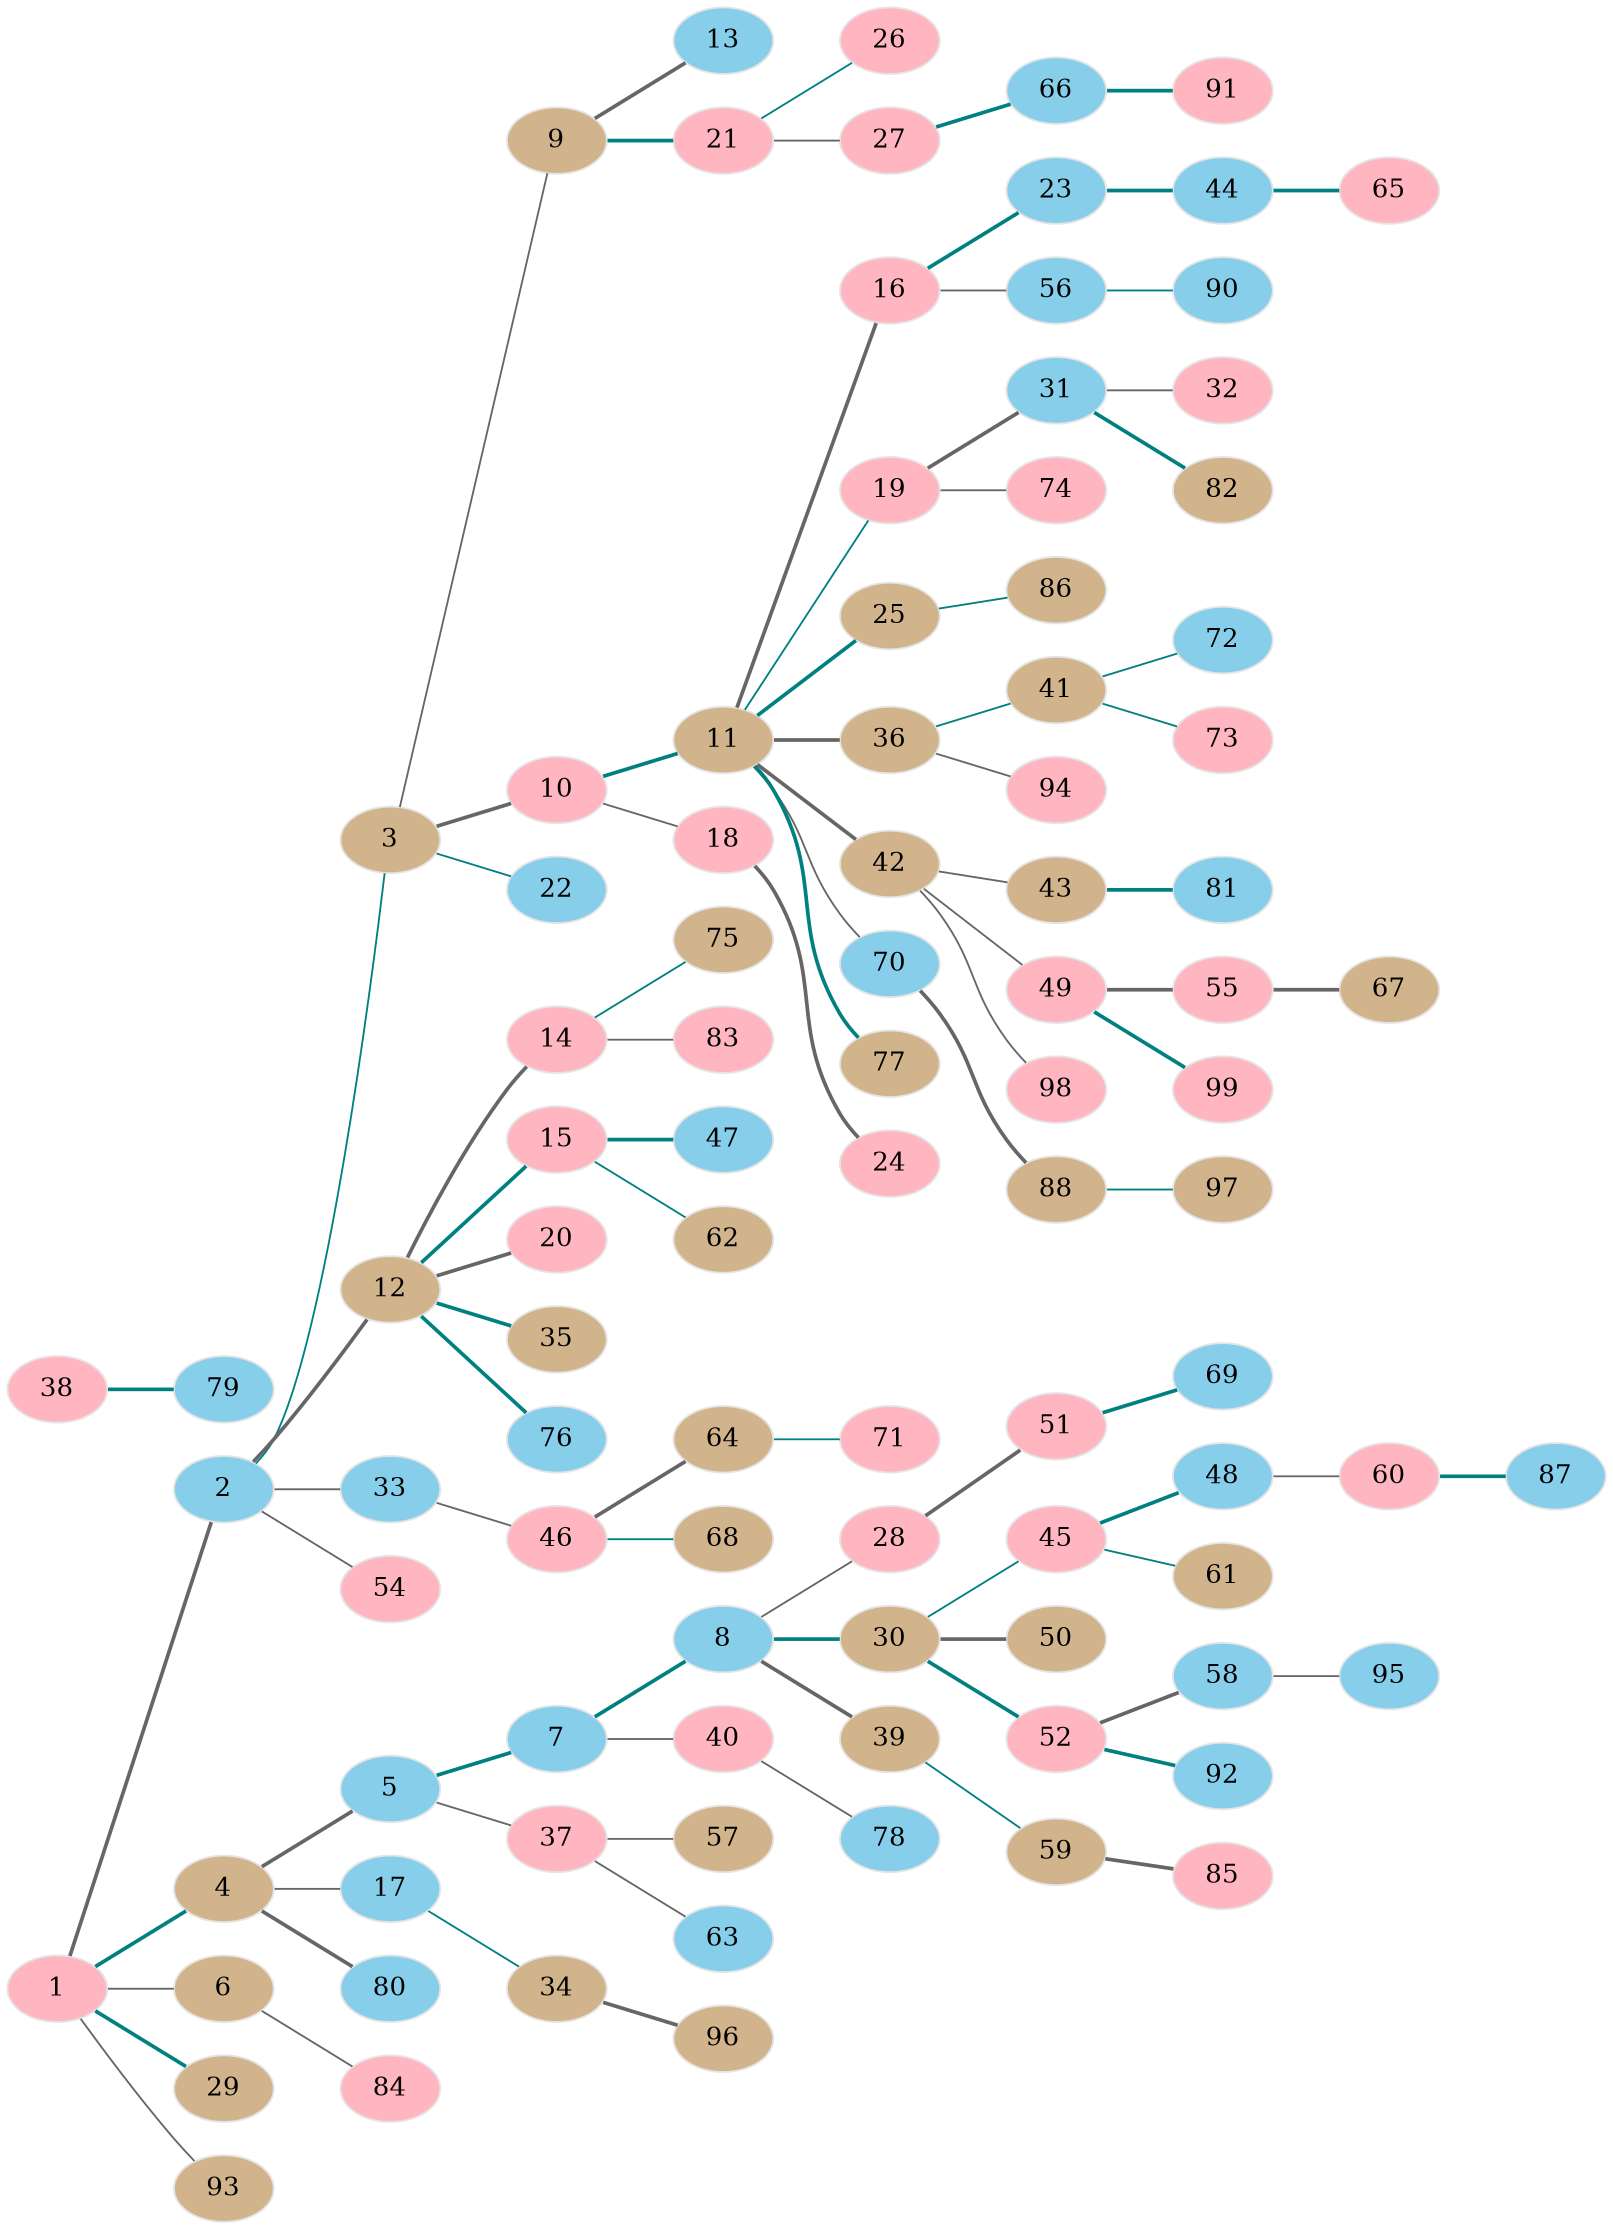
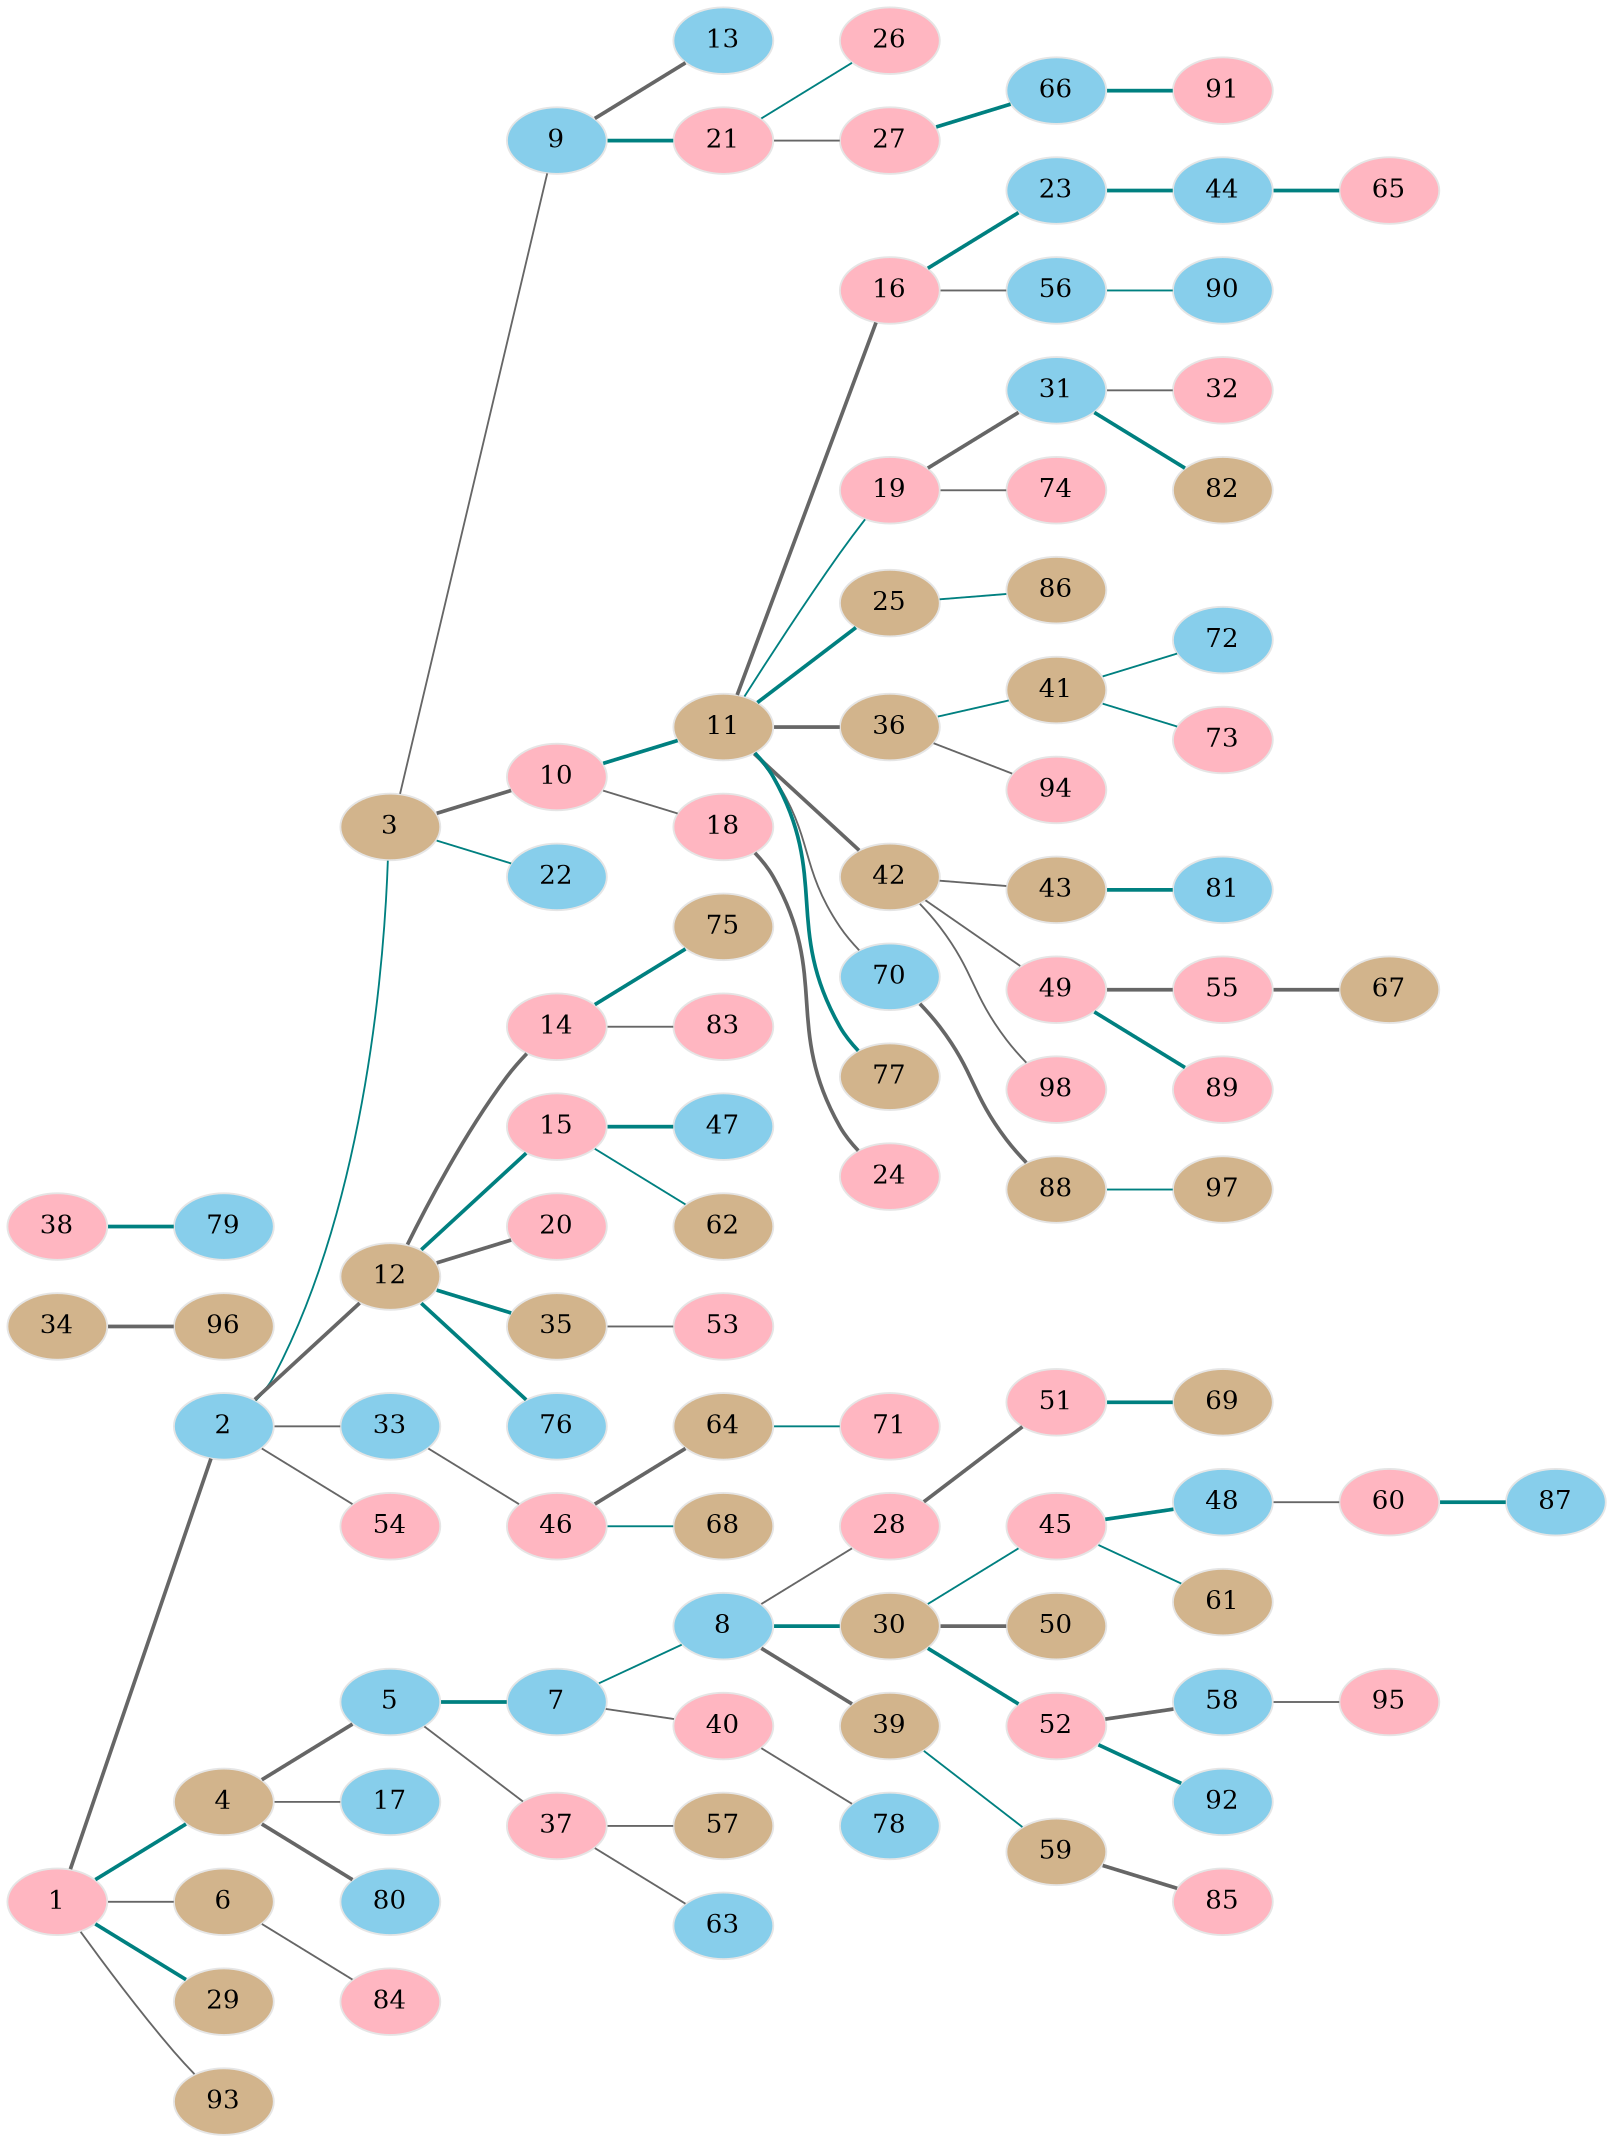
(557, 141) -> (557, 141)
(640, 990) -> (640, 977)
(1223, 1090) -> (1223, 1090)
none -> (723, 1326)
(1223, 1376) -> (1223, 1402)
(1389, 1676) -> (1389, 1702)
(640, 1689) -> (640, 1664)
(474, 1939) -> none
